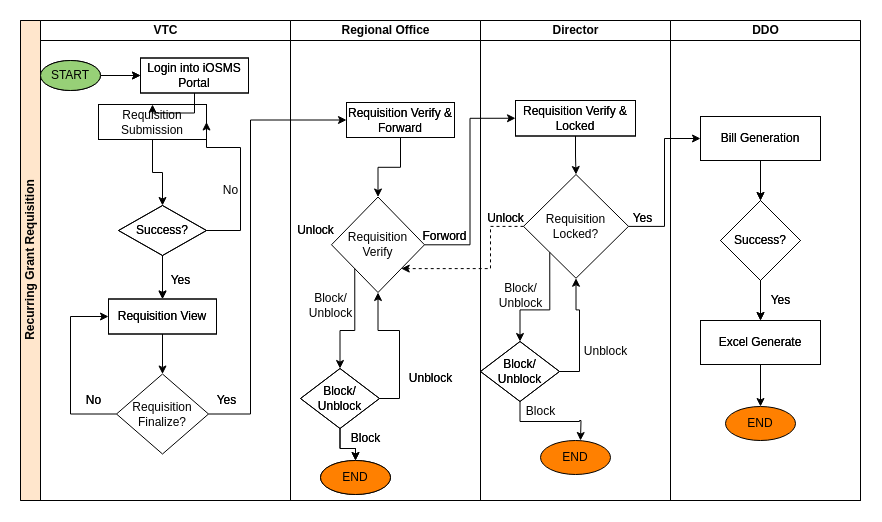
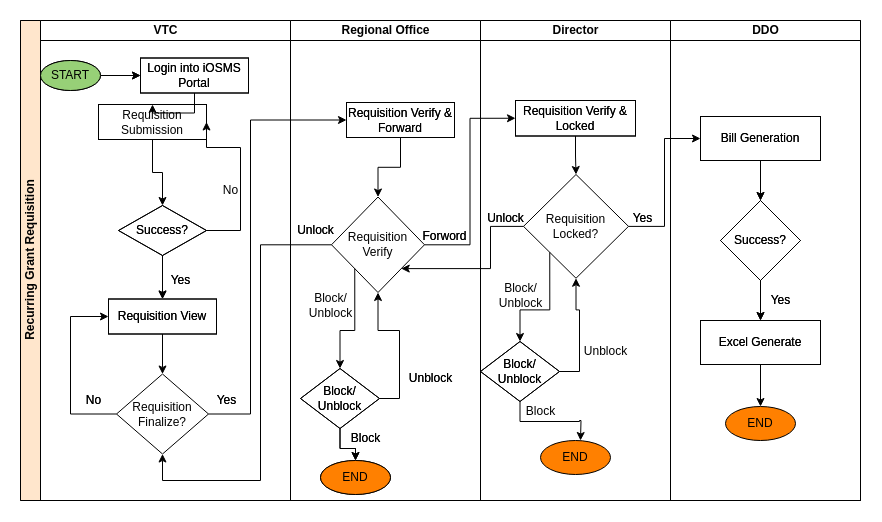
(485, 269) -> (485, 269)
none -> (261, 387)
